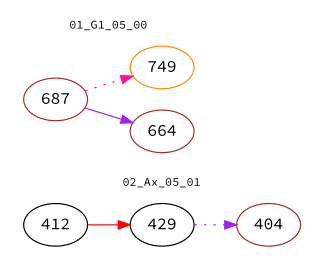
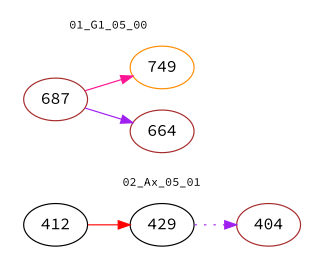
(103, 85) -> (103, 85)
